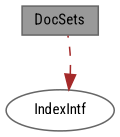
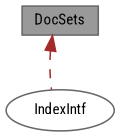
(70, 55) -> (50, 70)
